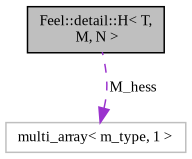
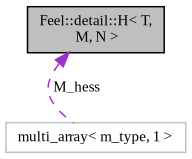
(107, 80) -> (50, 97)
